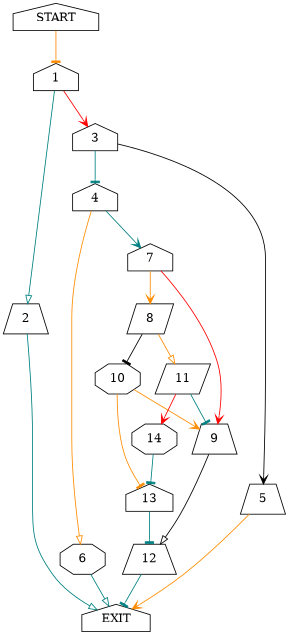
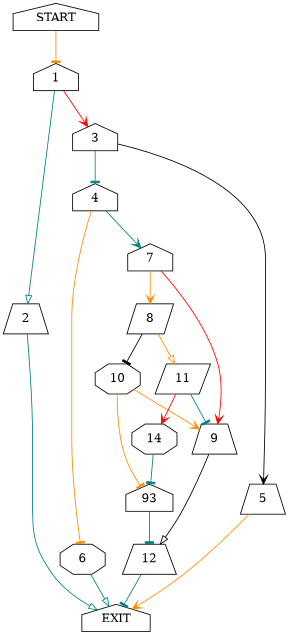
(72, 373) -> (72, 375)
(149, 499) -> (149, 499)
